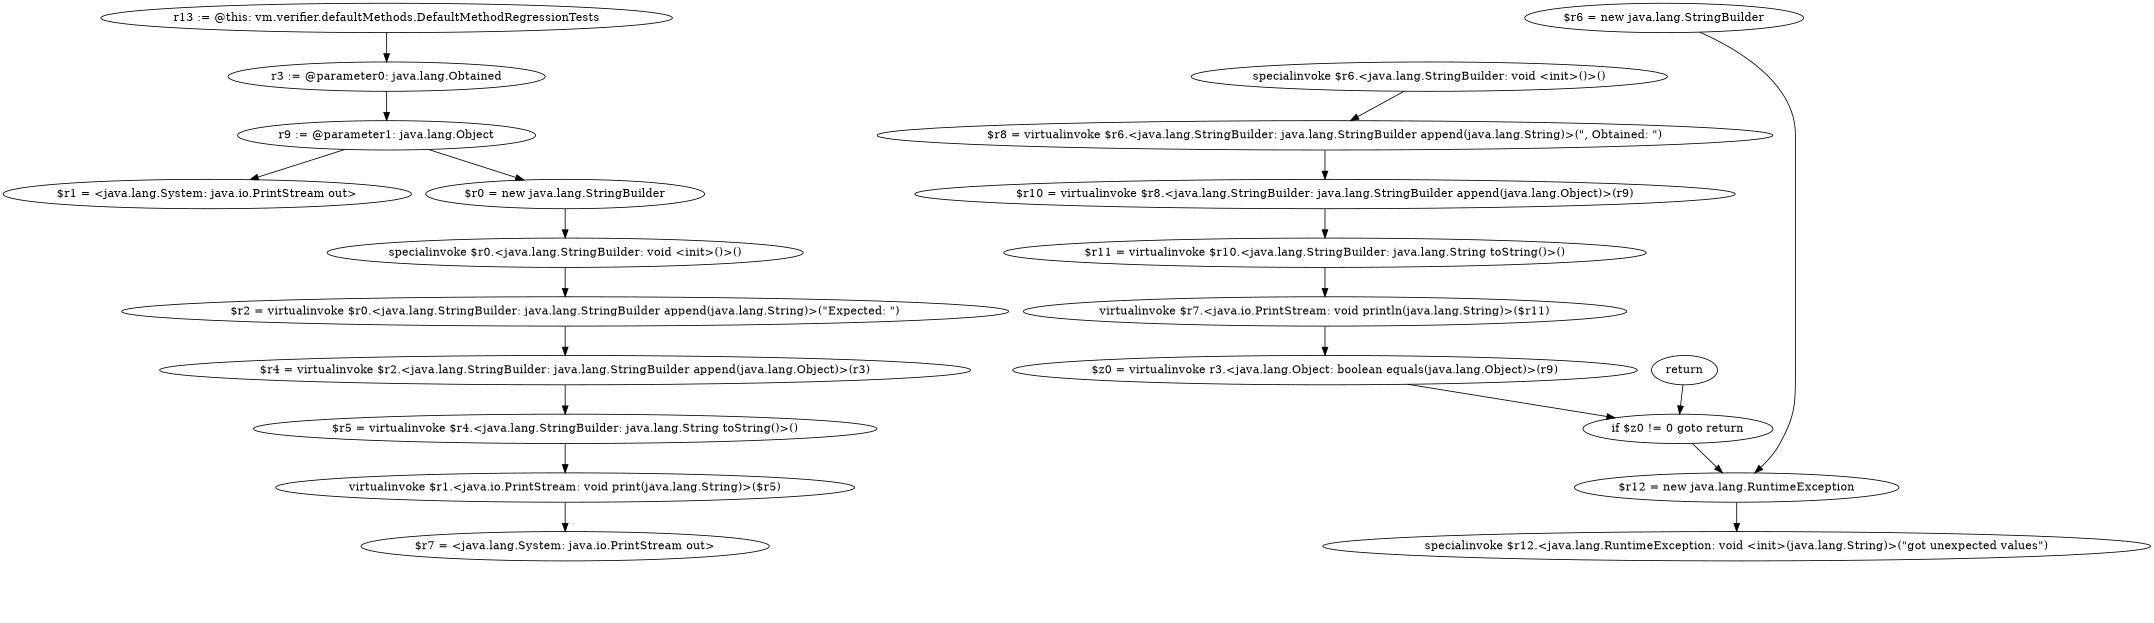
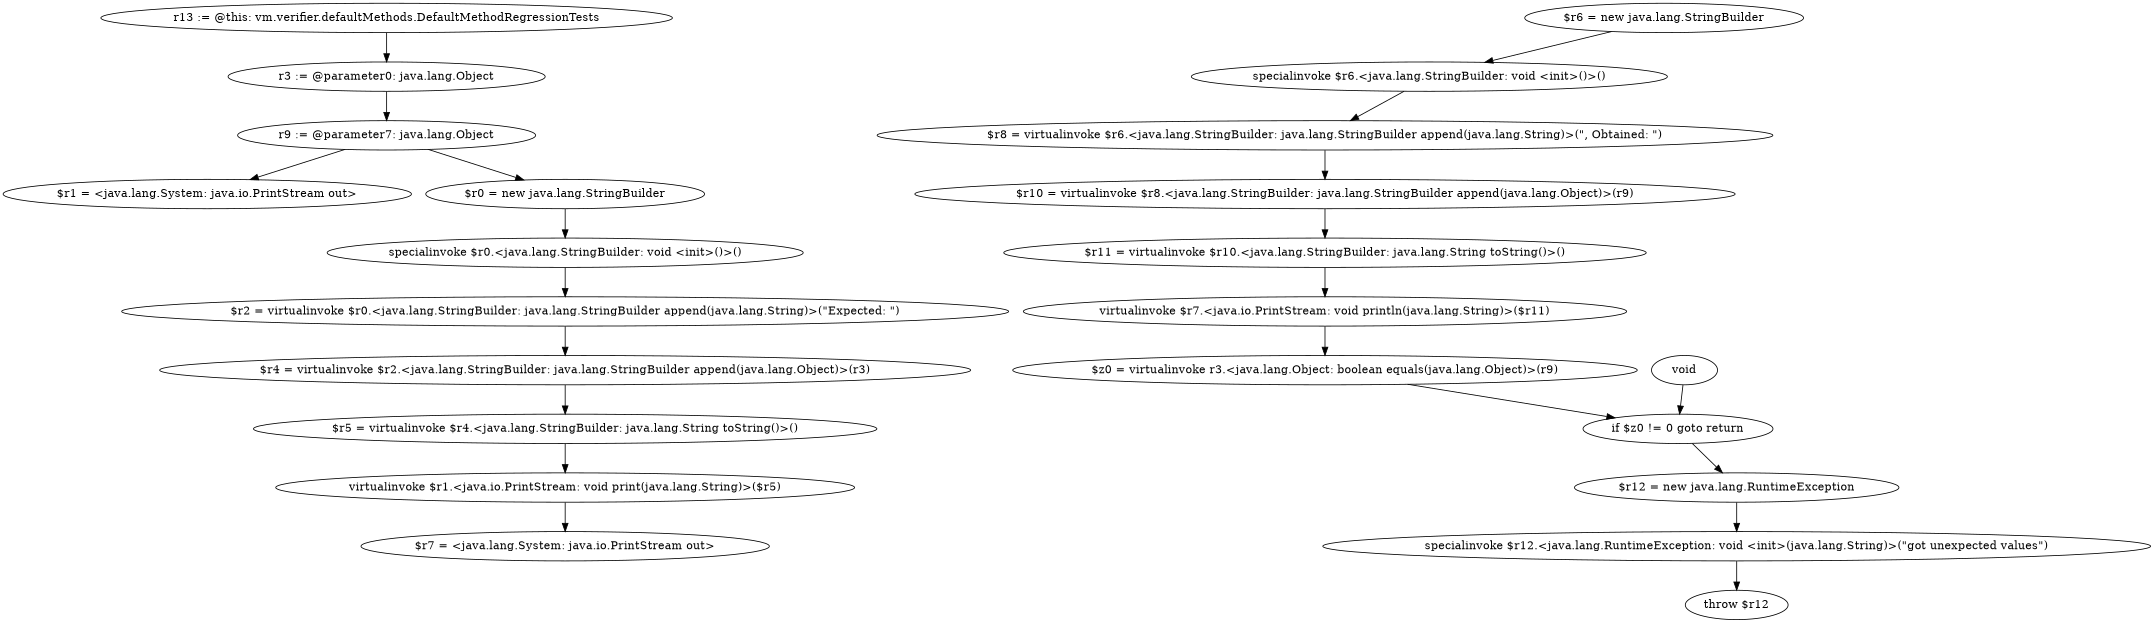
(387, 77) -> (387, 77)
(387, 135) -> (387, 135)
(1795, 232) -> (1552, 46)
(1685, 370) -> (1685, 370)
none -> (1737, 605)
